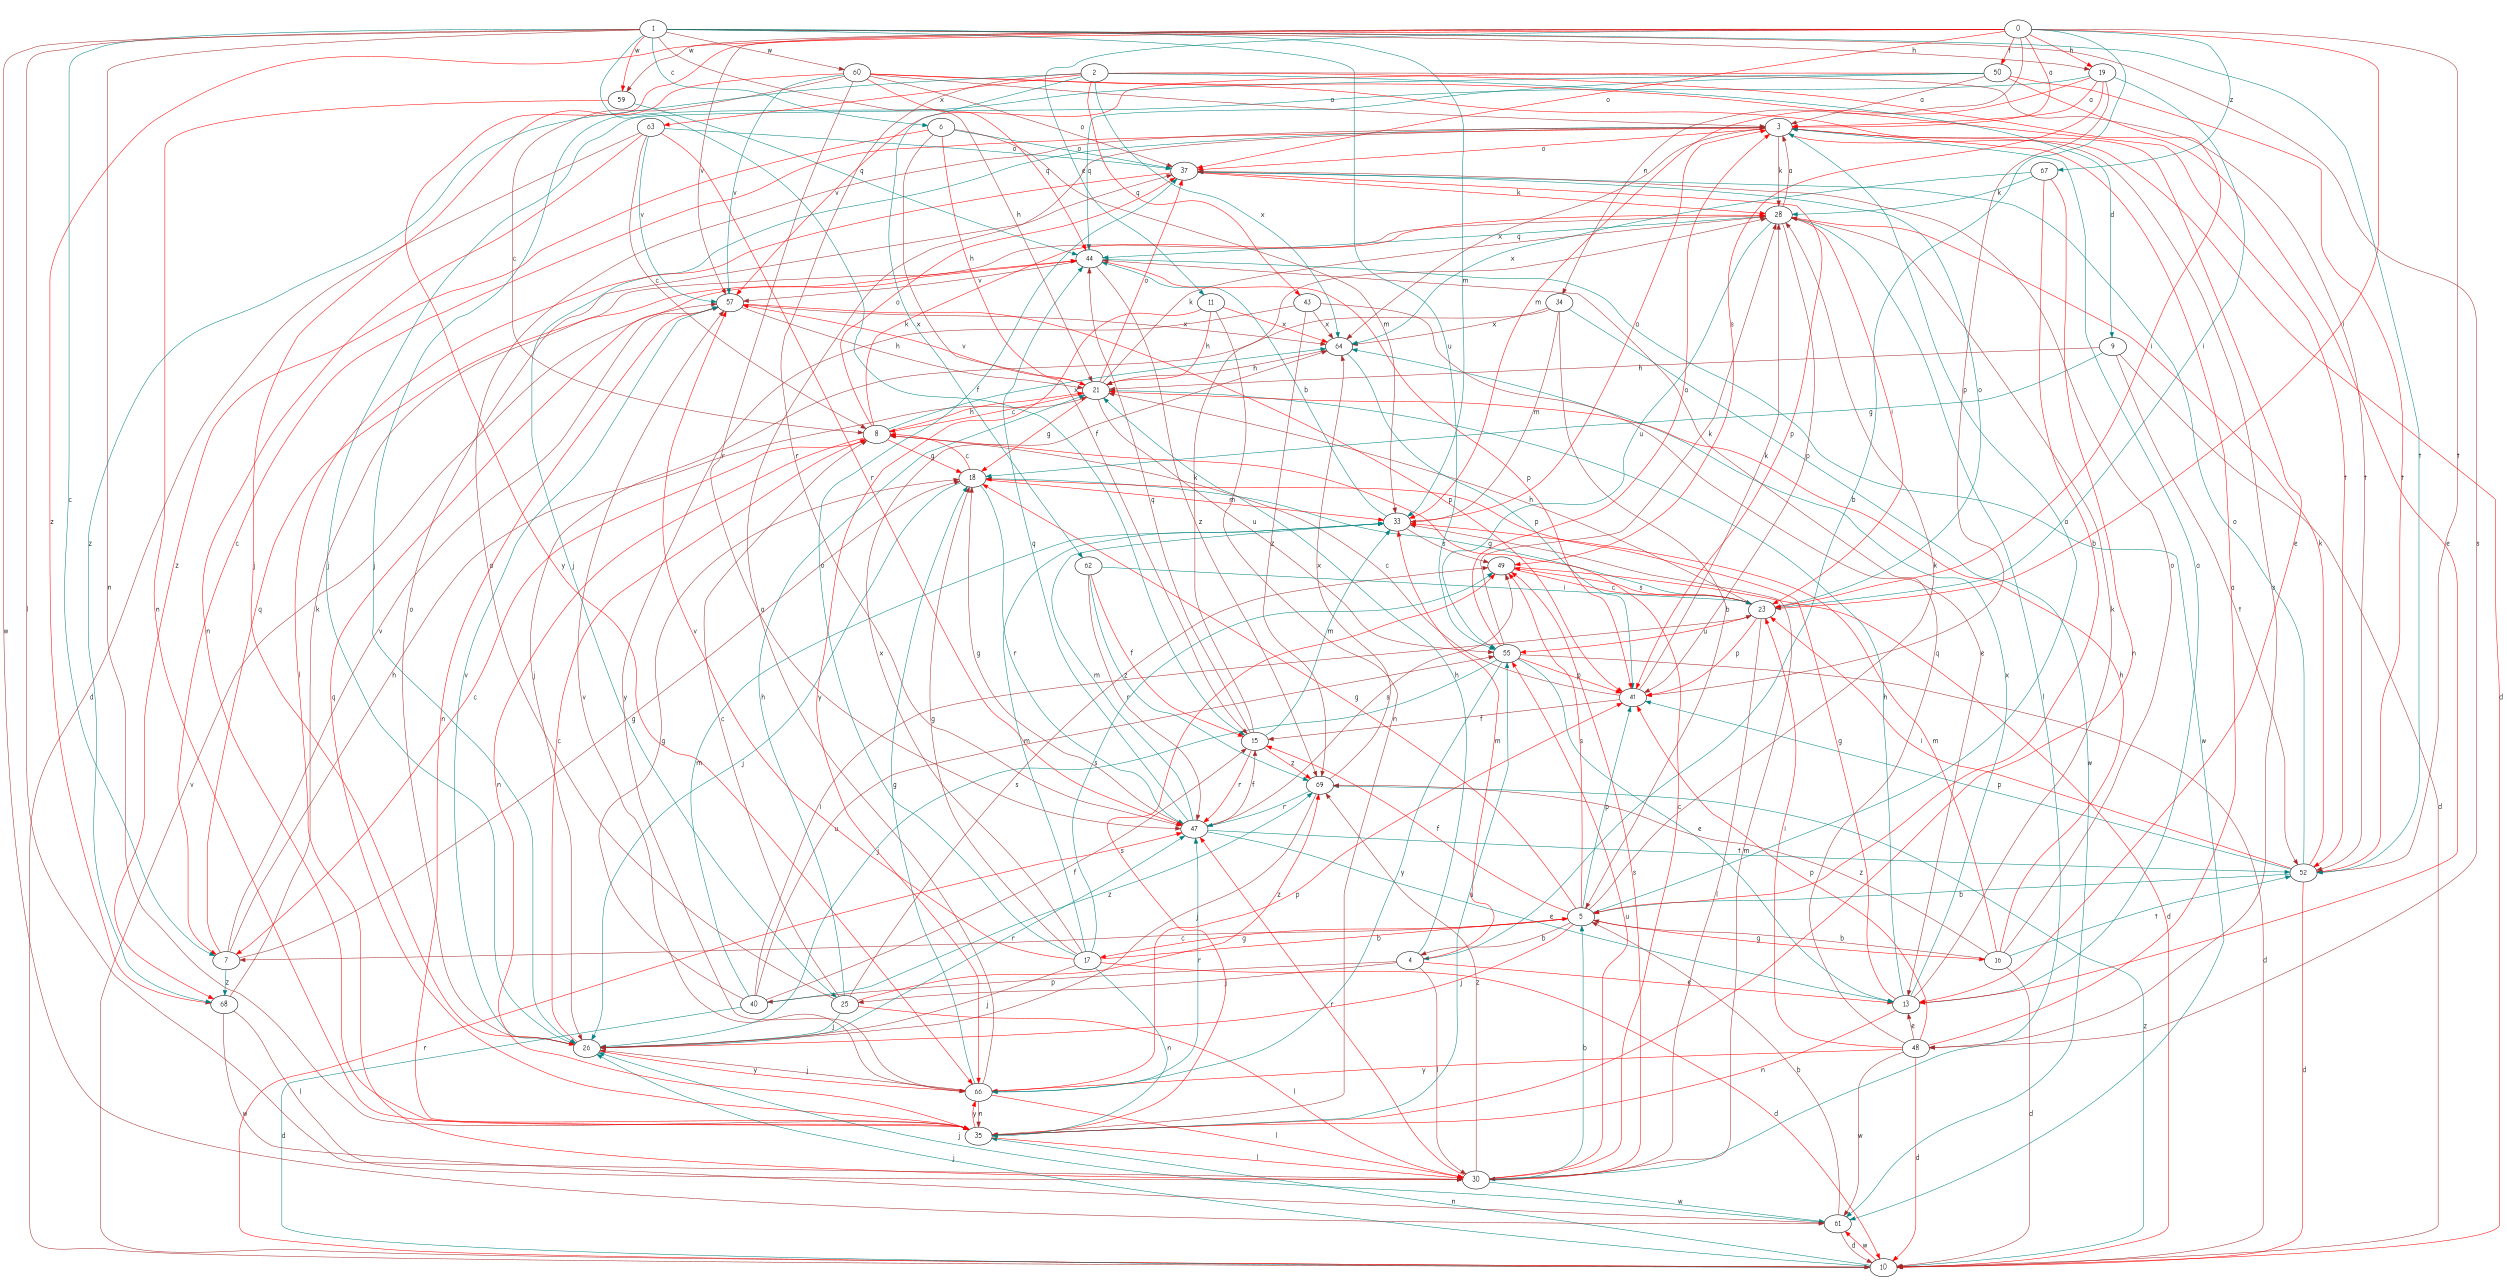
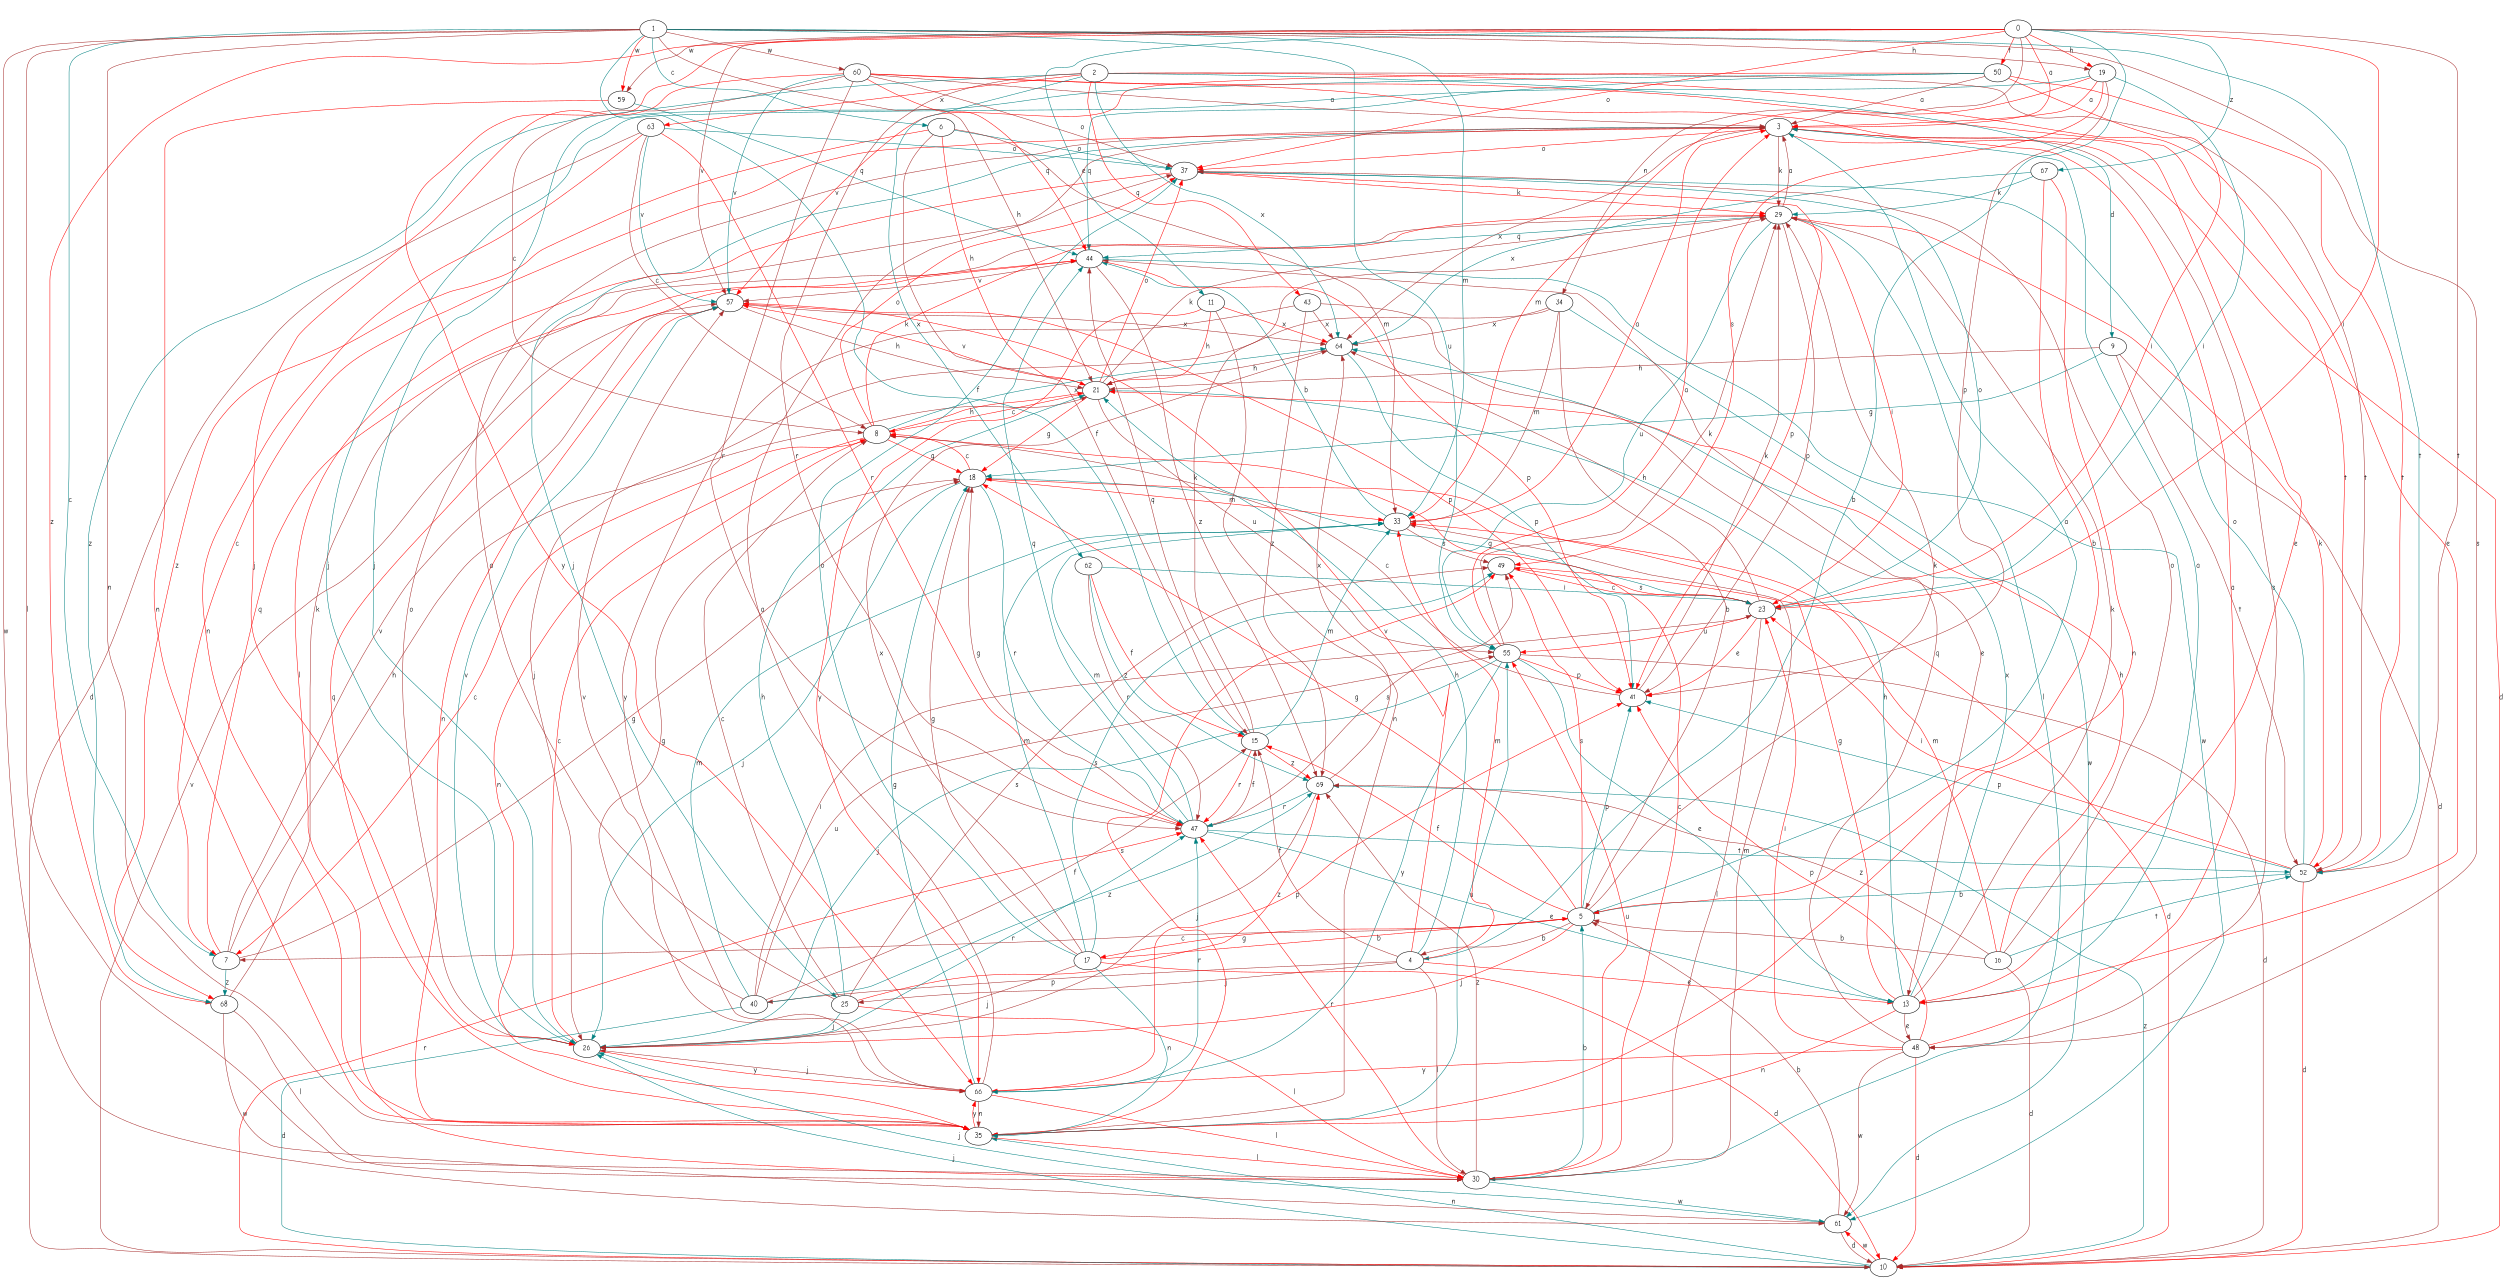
(1779, 215) -> (1779, 215)
(1425, 470) -> (1588, 459)
(1738, 654) -> (1738, 654)
(735, 718) -> (1290, 524)
(1447, 720) -> (1292, 882)
(1786, 945) -> none
(1639, 965) -> none
(1912, 1029) -> (1905, 1025)
